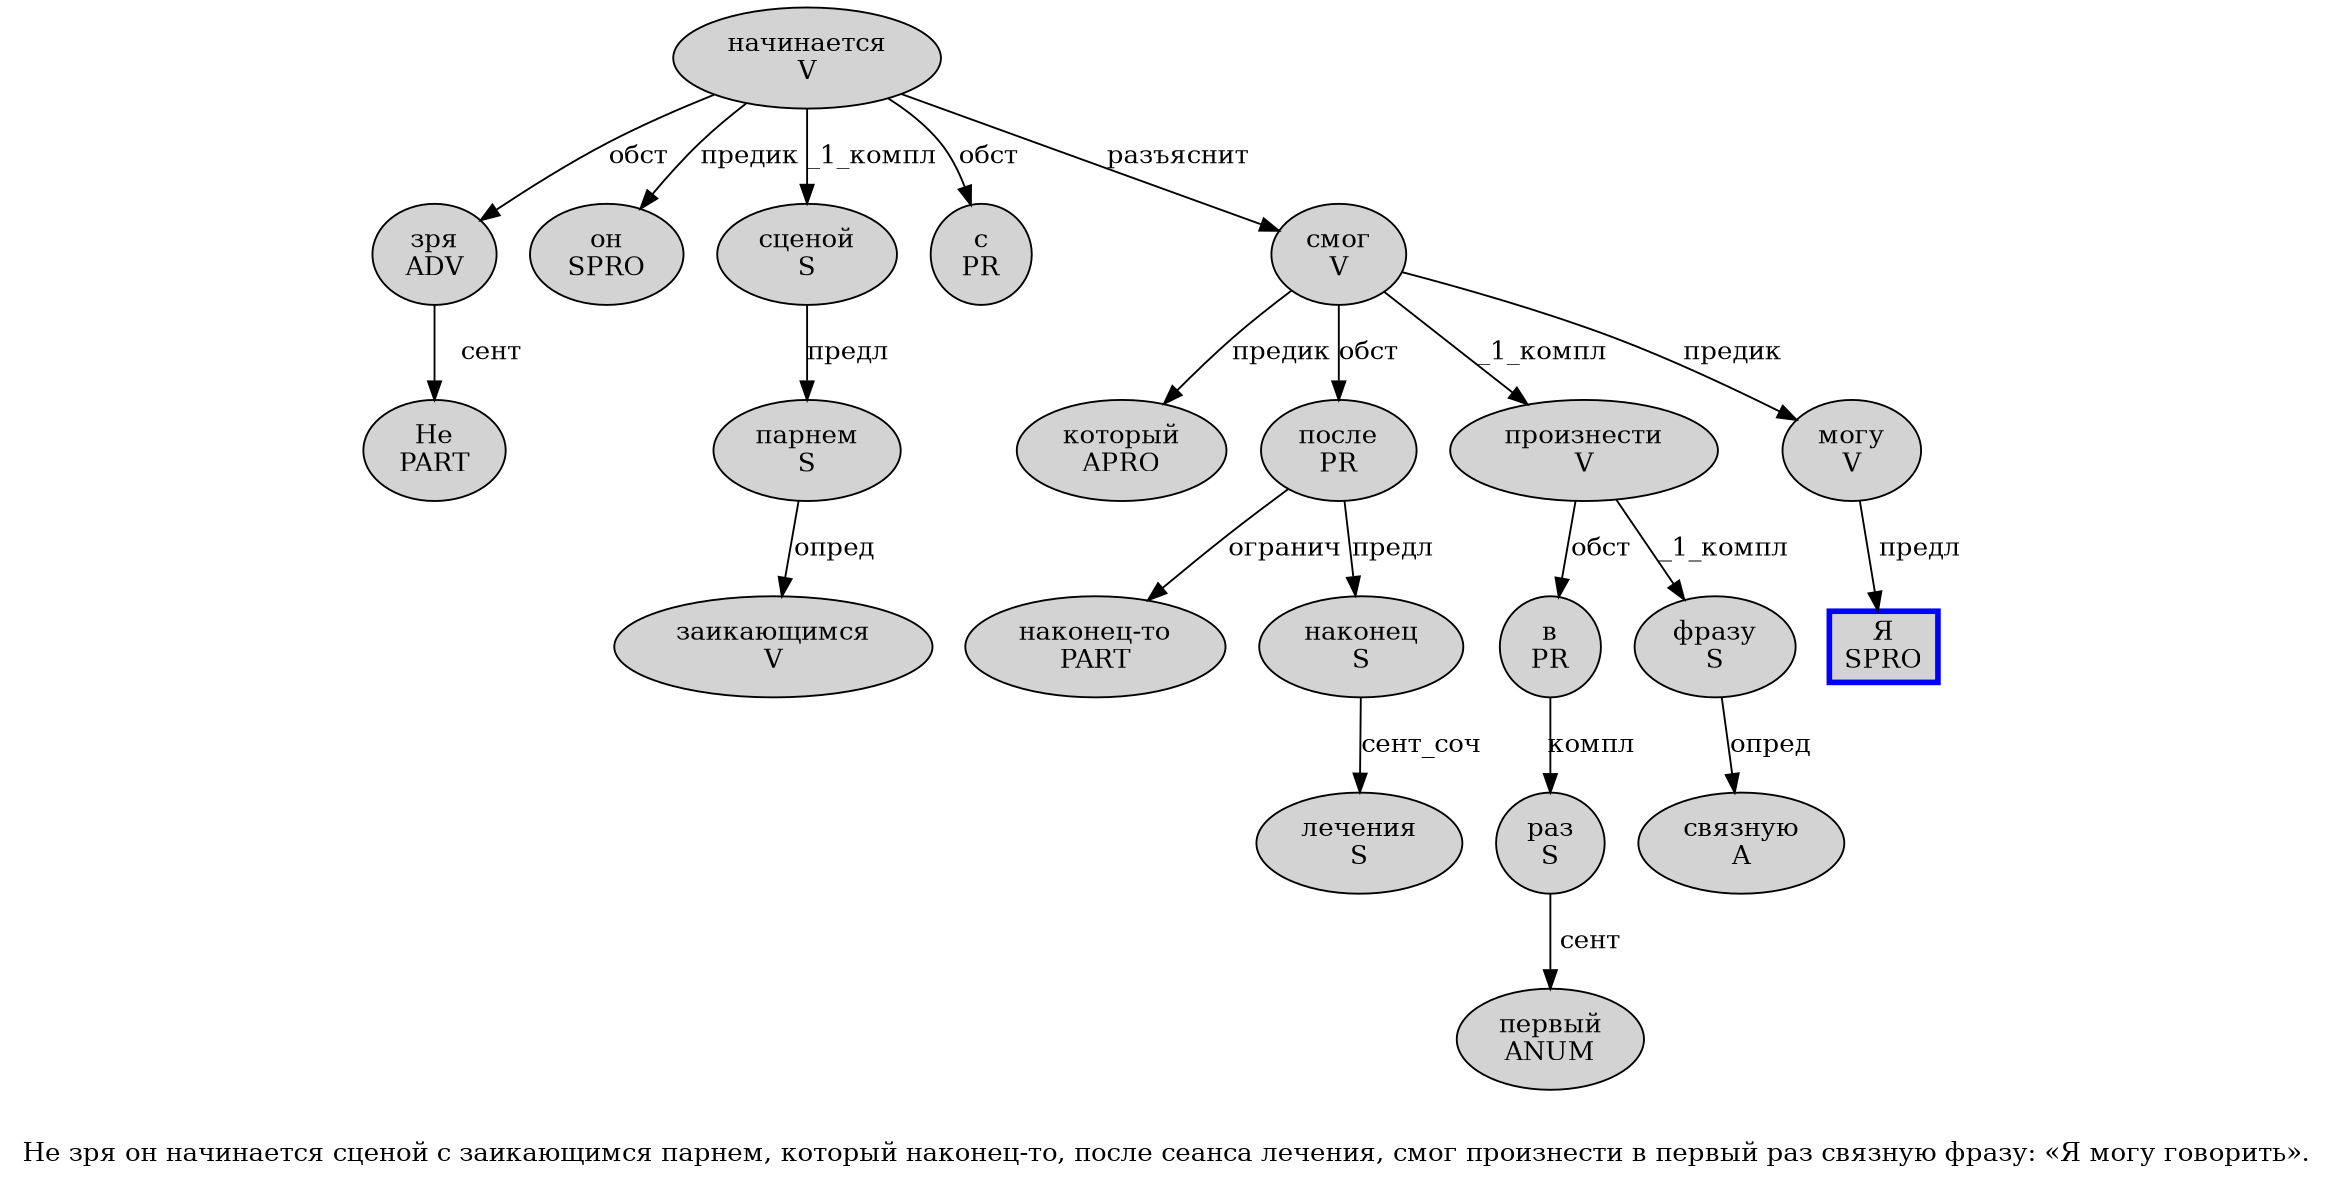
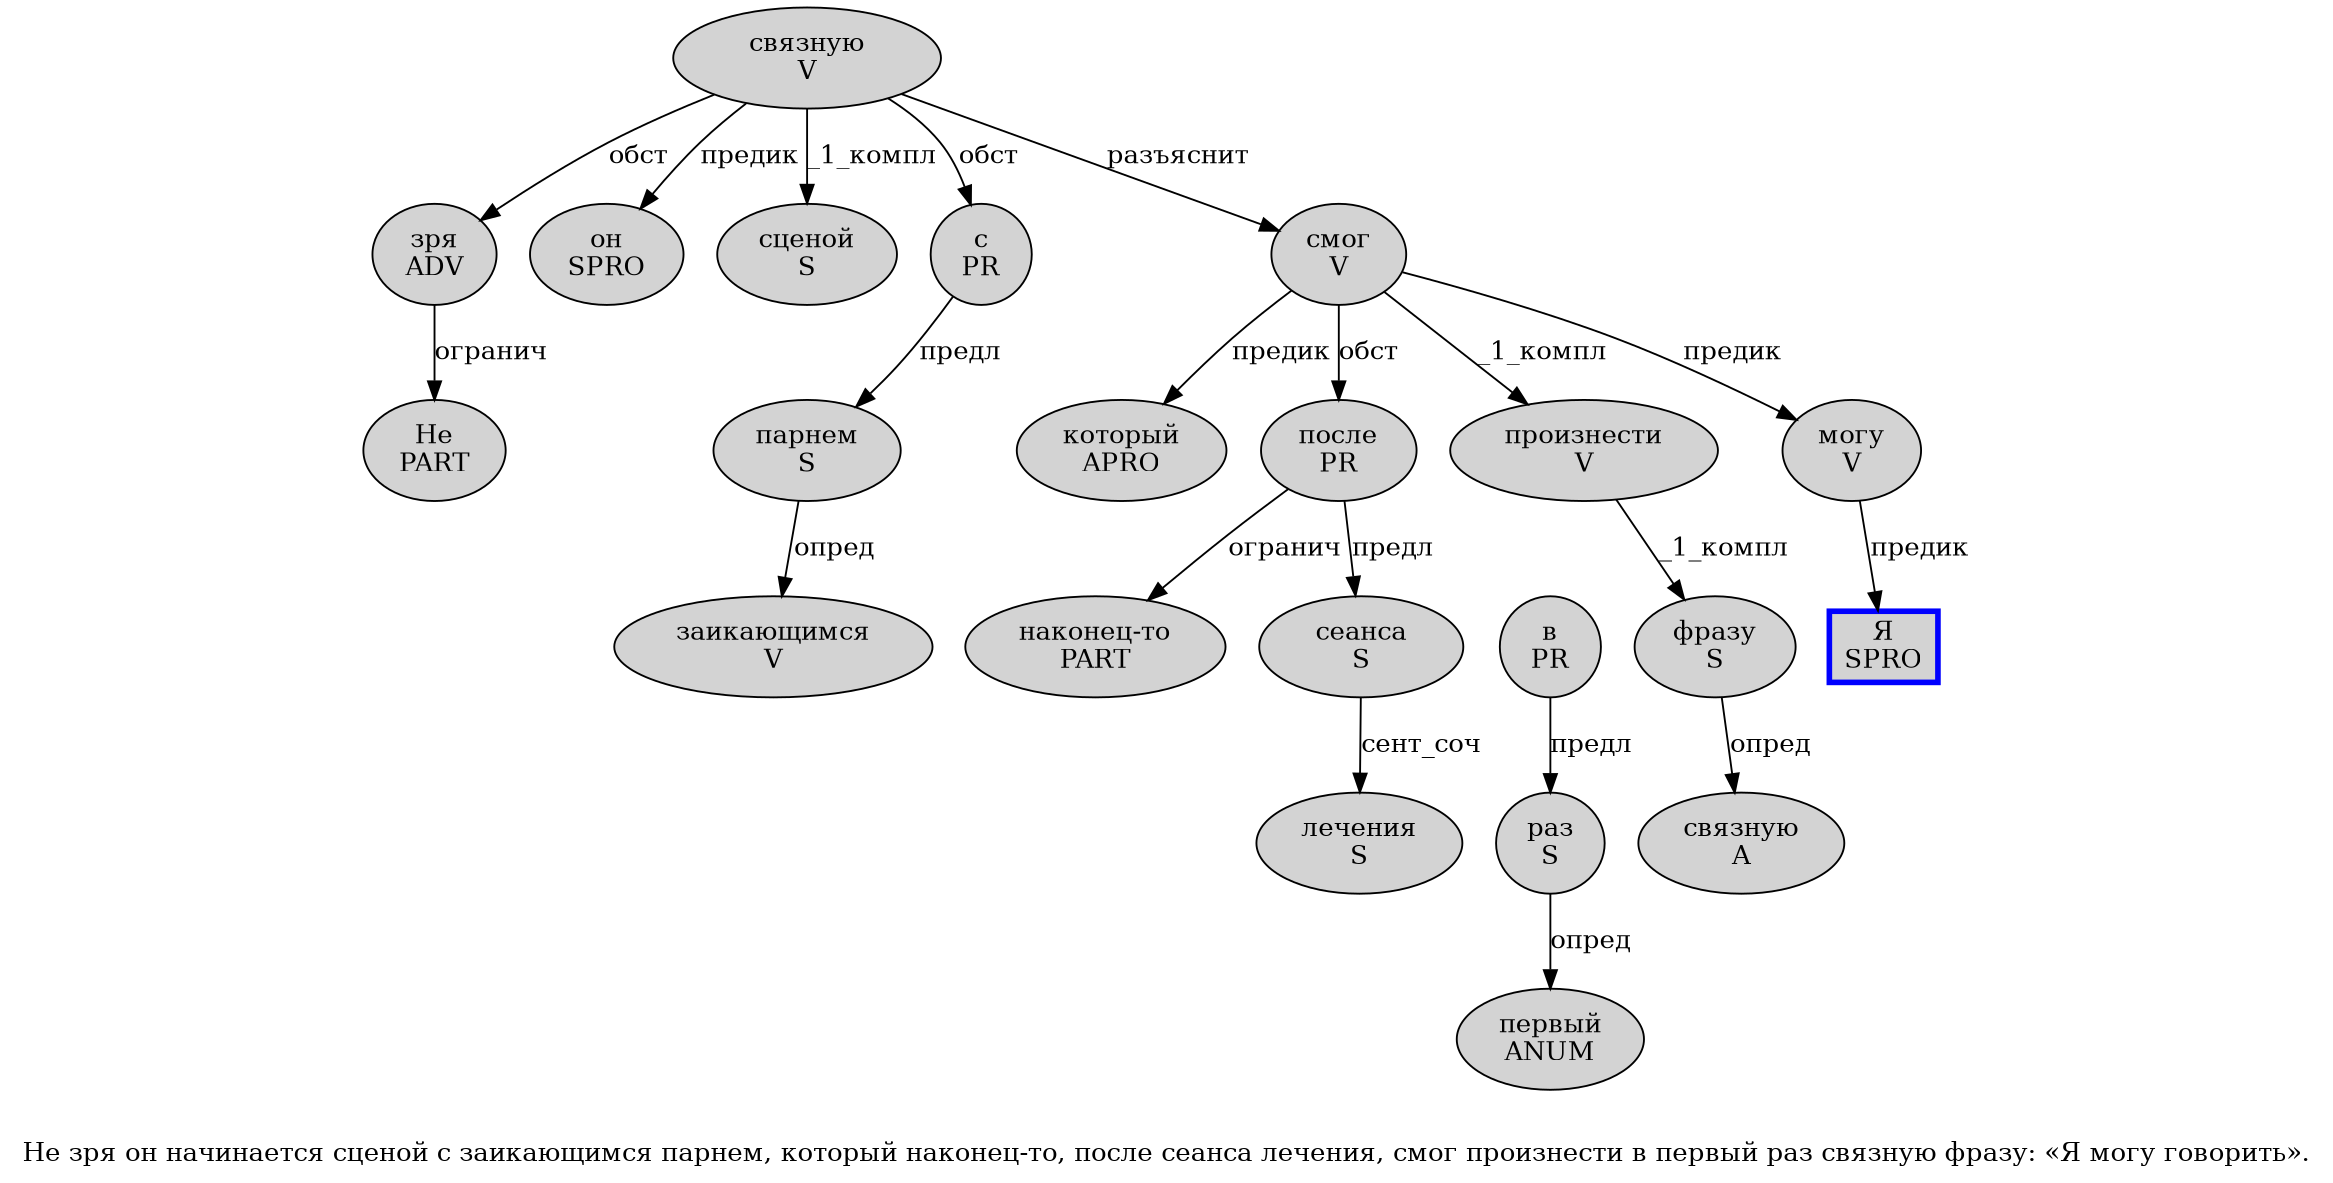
(807, 58) -> (807, 58)
(807, 343) -> (914, 347)
(492, 352) -> (492, 352)
(1569, 540) -> none
(1920, 549) -> (1920, 549)
(1361, 647) -> (1361, 647)
(1592, 745) -> (1592, 745)
(1591, 941) -> (1591, 941)
